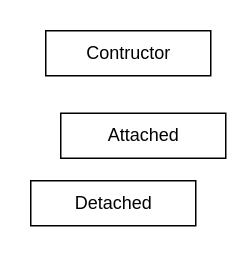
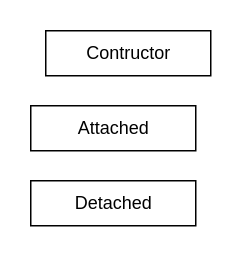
(143, 136) -> (113, 128)
